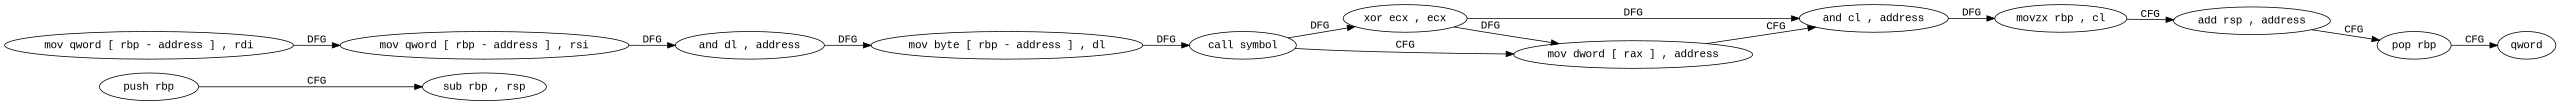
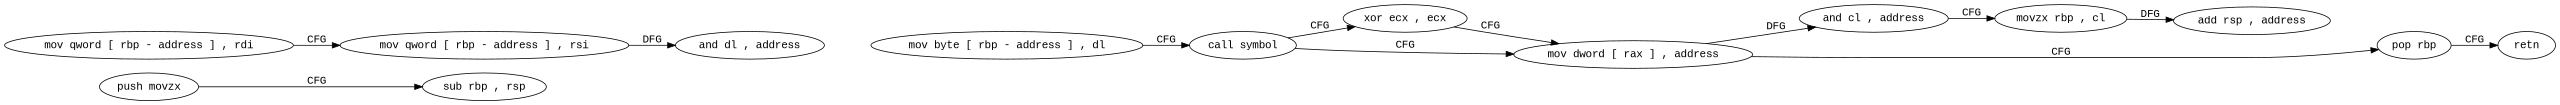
(1972, 13) -> (1972, 13)
(2150, 14) -> (2150, 14)
(1629, 18) -> none
(1320, 26) -> (1320, 26)
(1490, 26) -> (1490, 26)
(1776, 26) -> (1776, 26)
(2342, 34) -> (2061, 58)
(317, 40) -> (317, 40)
(1166, 40) -> (1166, 40)
(844, 45) -> none
(2527, 45) -> (2527, 45)
(149, 87) -> (149, 87)
